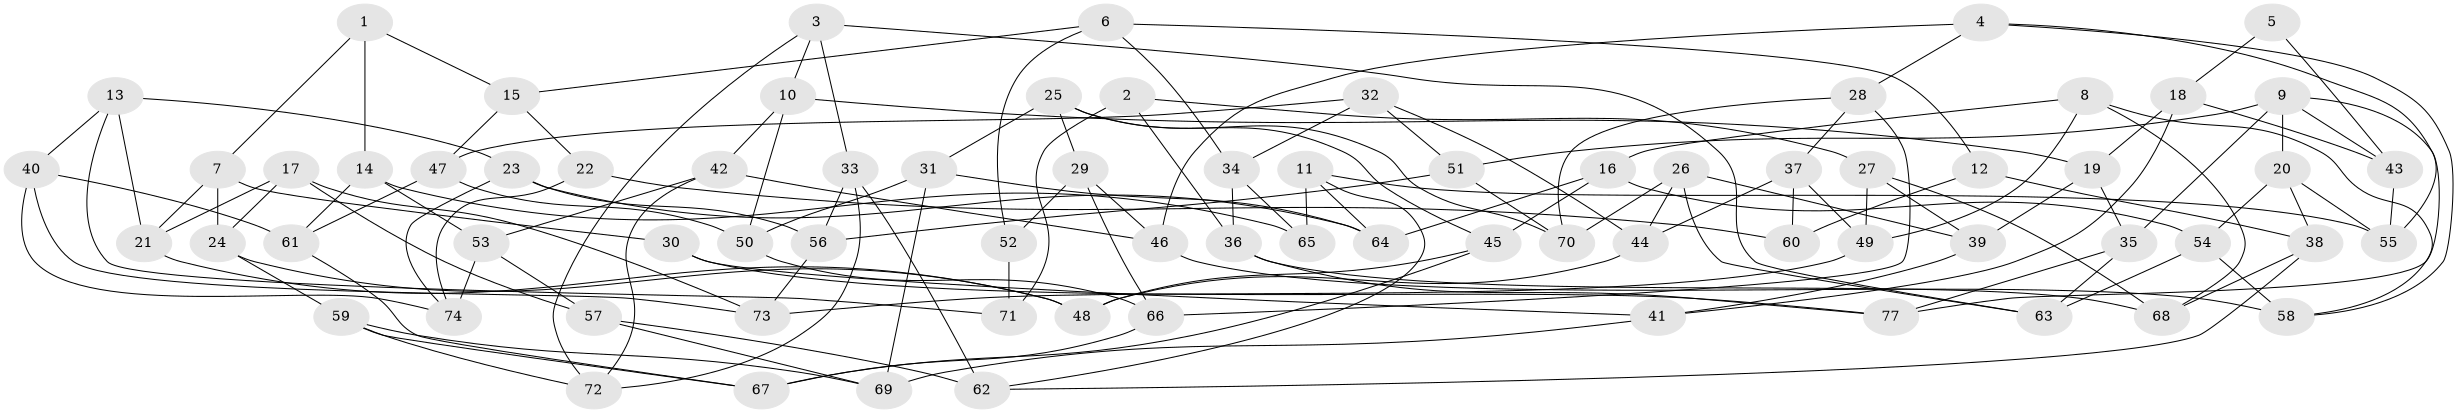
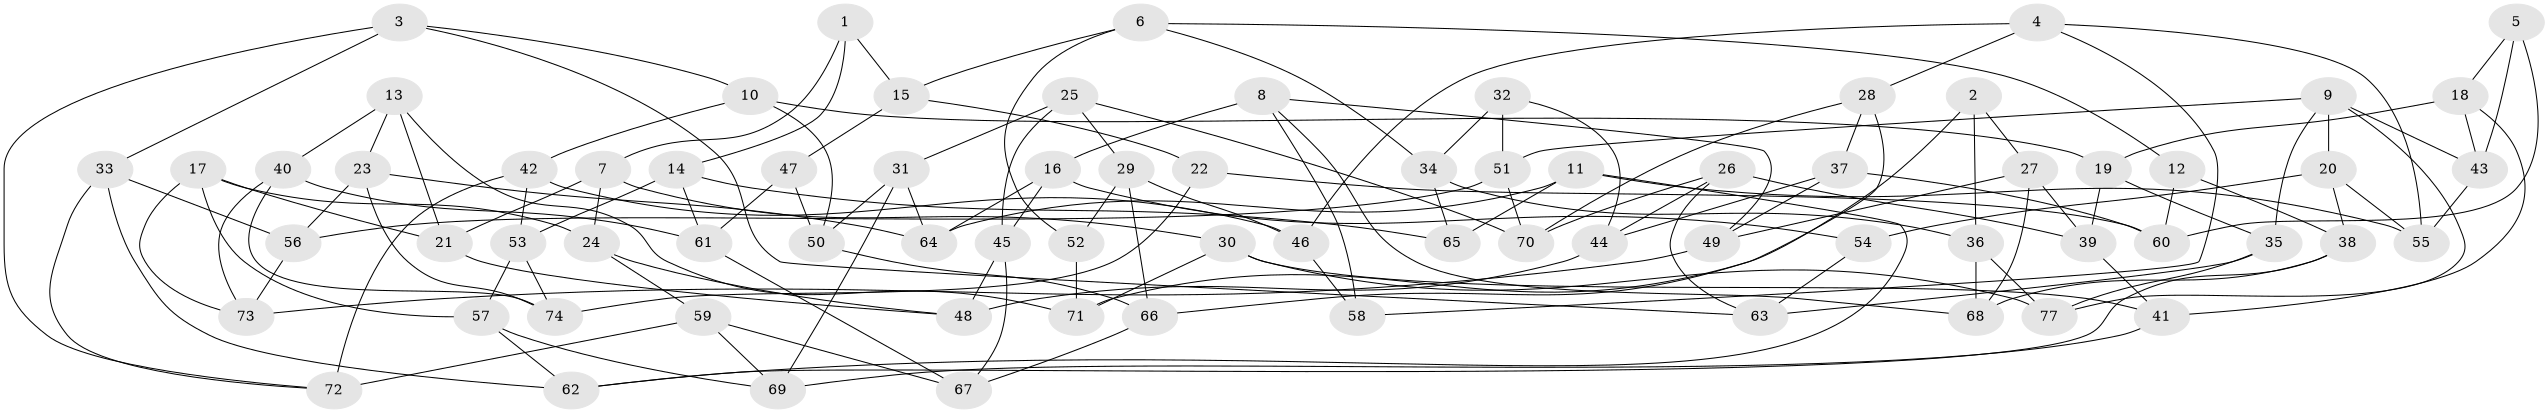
(900, 121) -> none
none -> (2432, 217)
none -> (1155, 279)
(2245, 280) -> none
